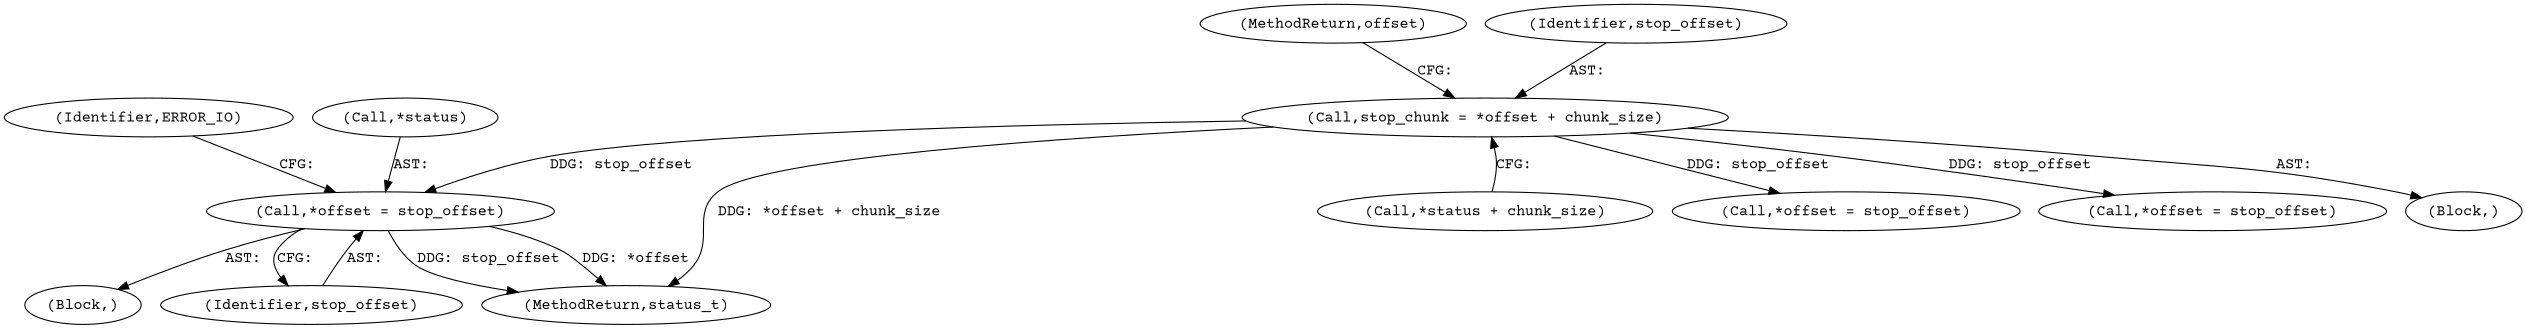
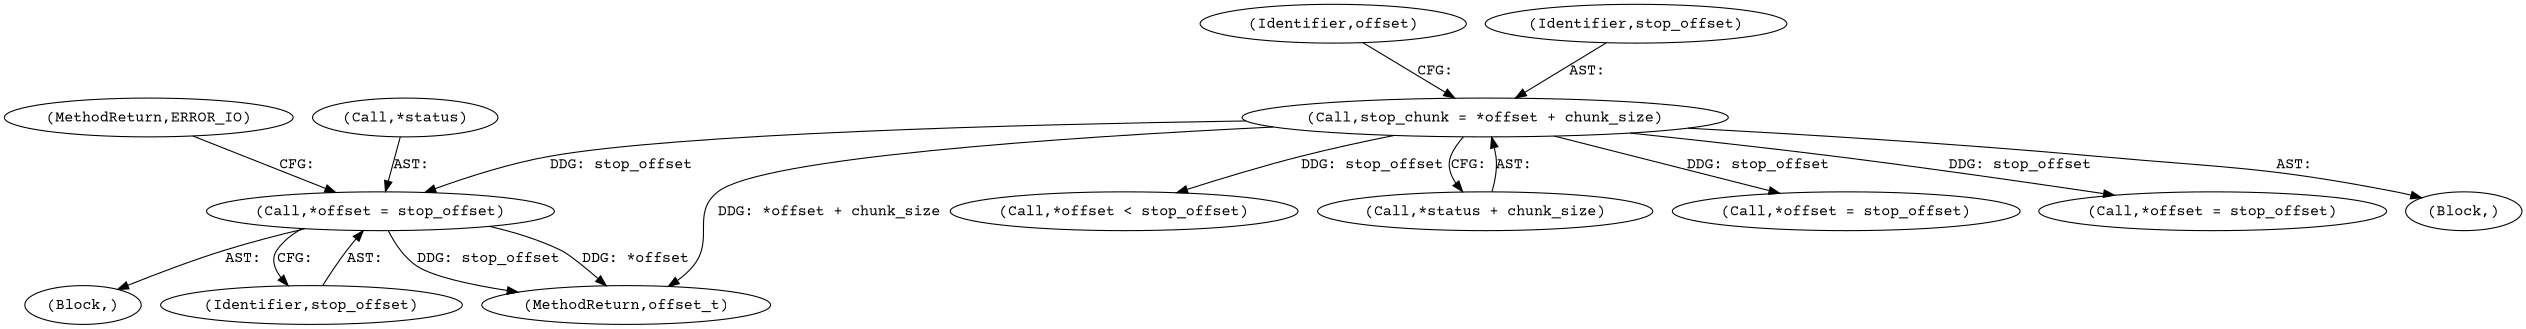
(1333, 24) -> (1333, 24)
(149, 117) -> (149, 117)
none -> (1450, 159)
(1519, 164) -> (1519, 164)
none -> (1124, 211)
(626, 305) -> (626, 305)
